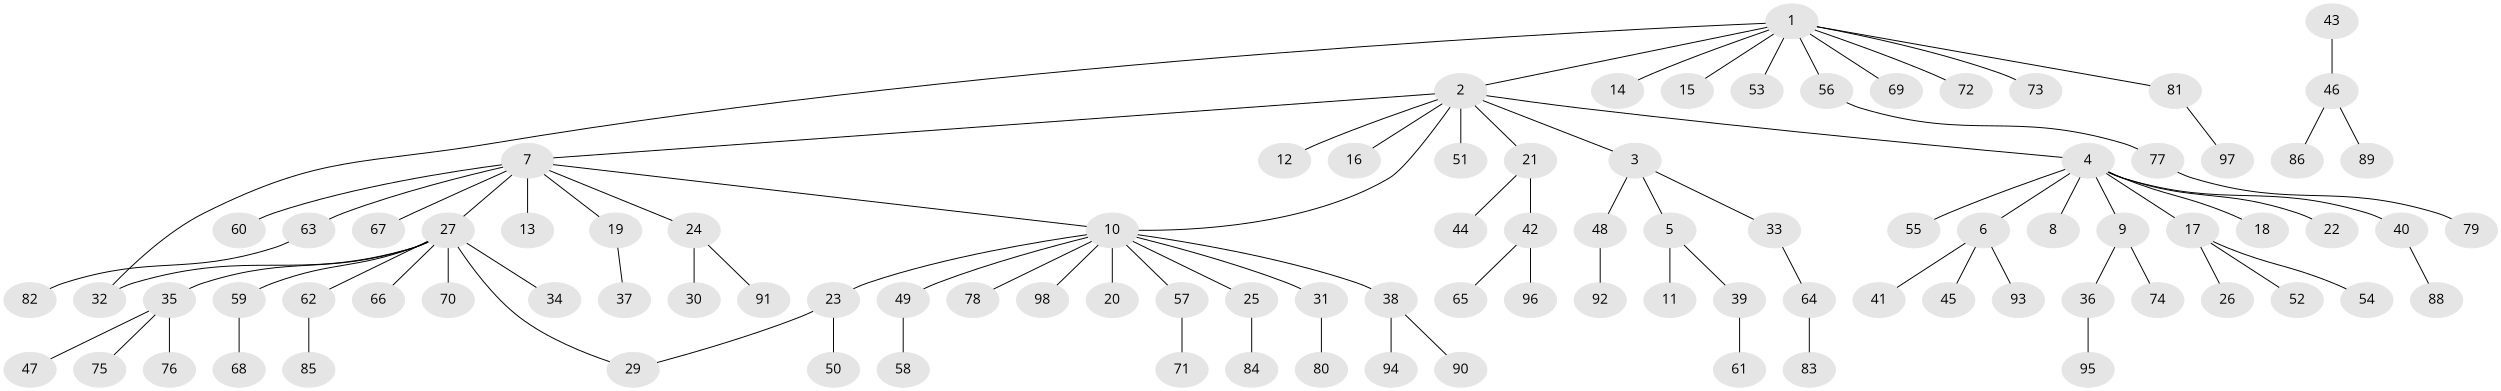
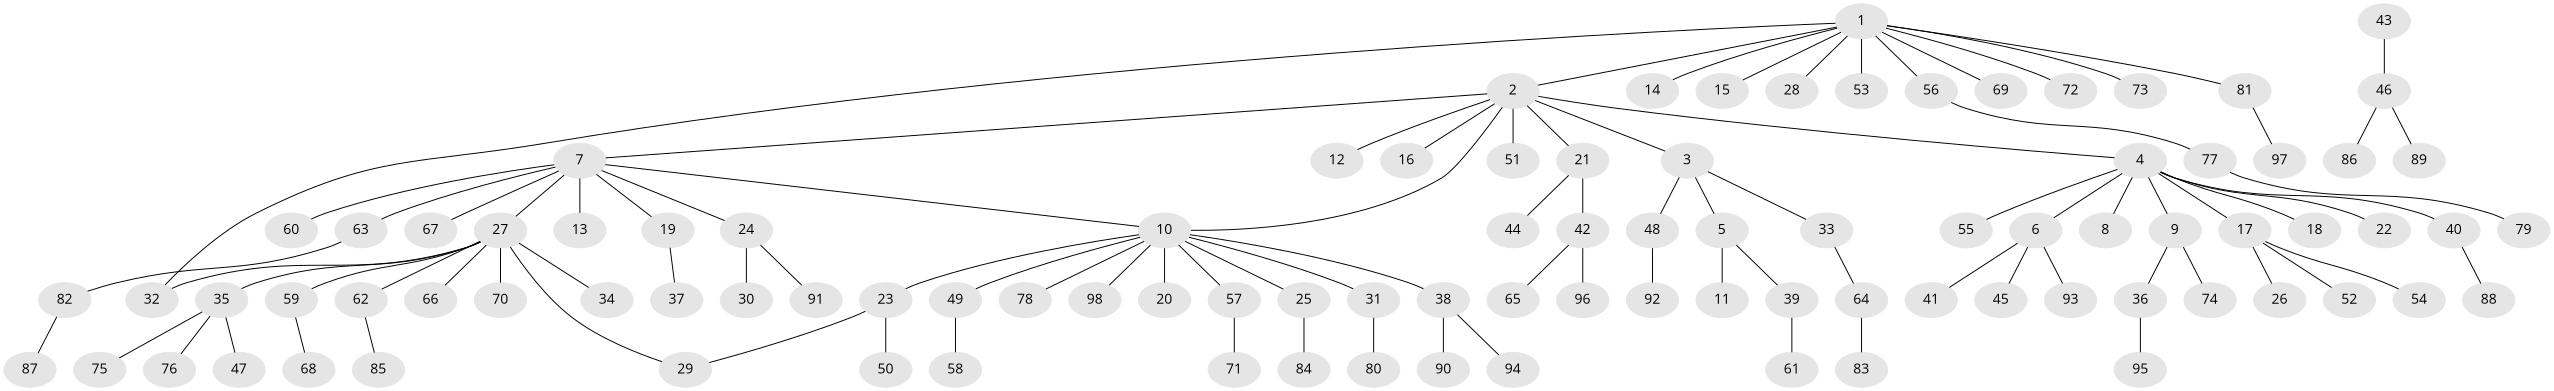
none -> (1792, 91)
none -> (30, 370)
